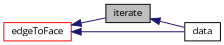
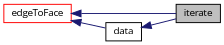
(172, 24) -> (164, 22)
